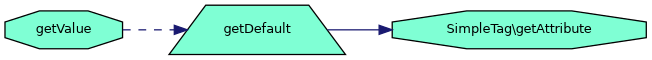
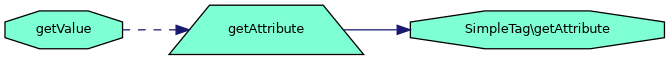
(257, 30) -> (266, 30)
